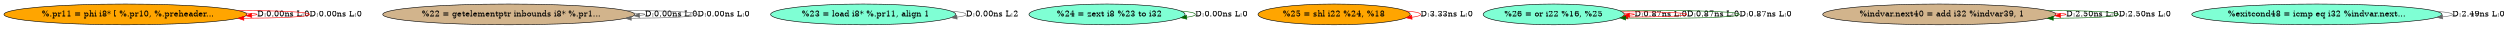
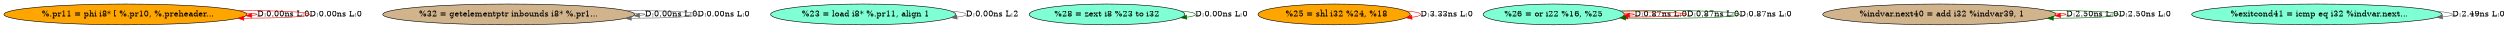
(509, 14) -> (509, 14)
(1107, 14) -> (1107, 14)
(1334, 14) -> (1334, 14)
(2317, 14) -> (2317, 14)
